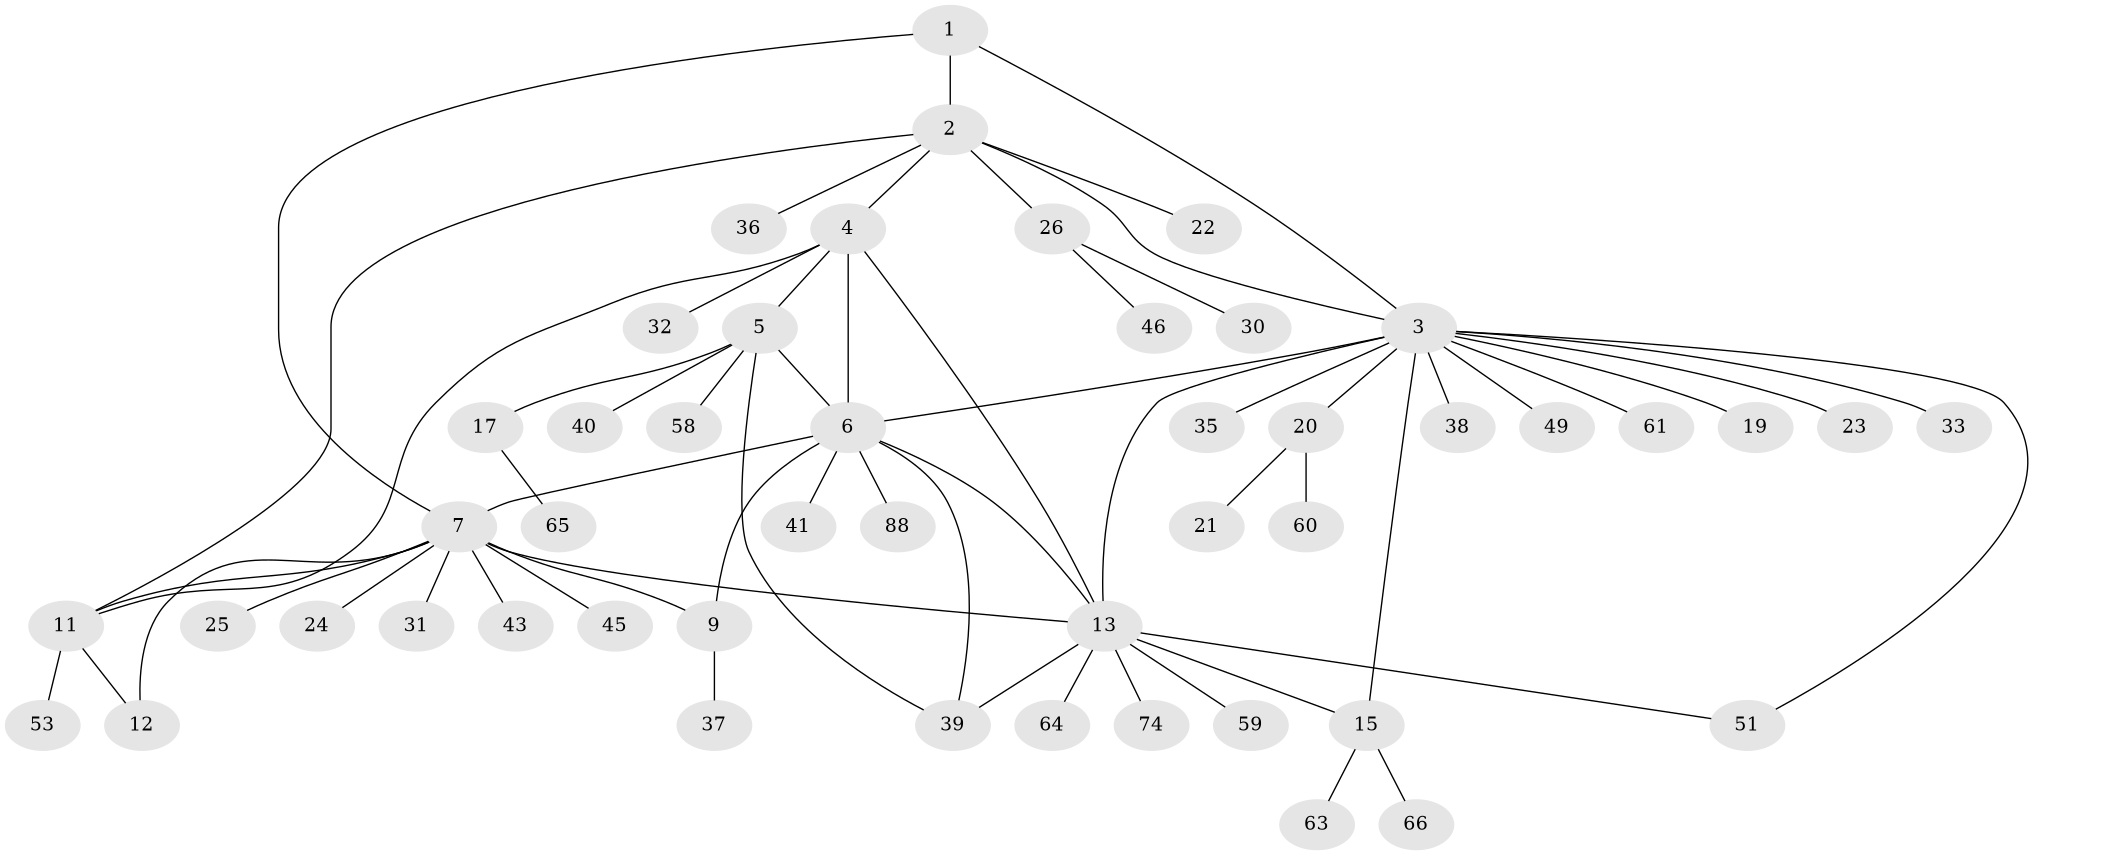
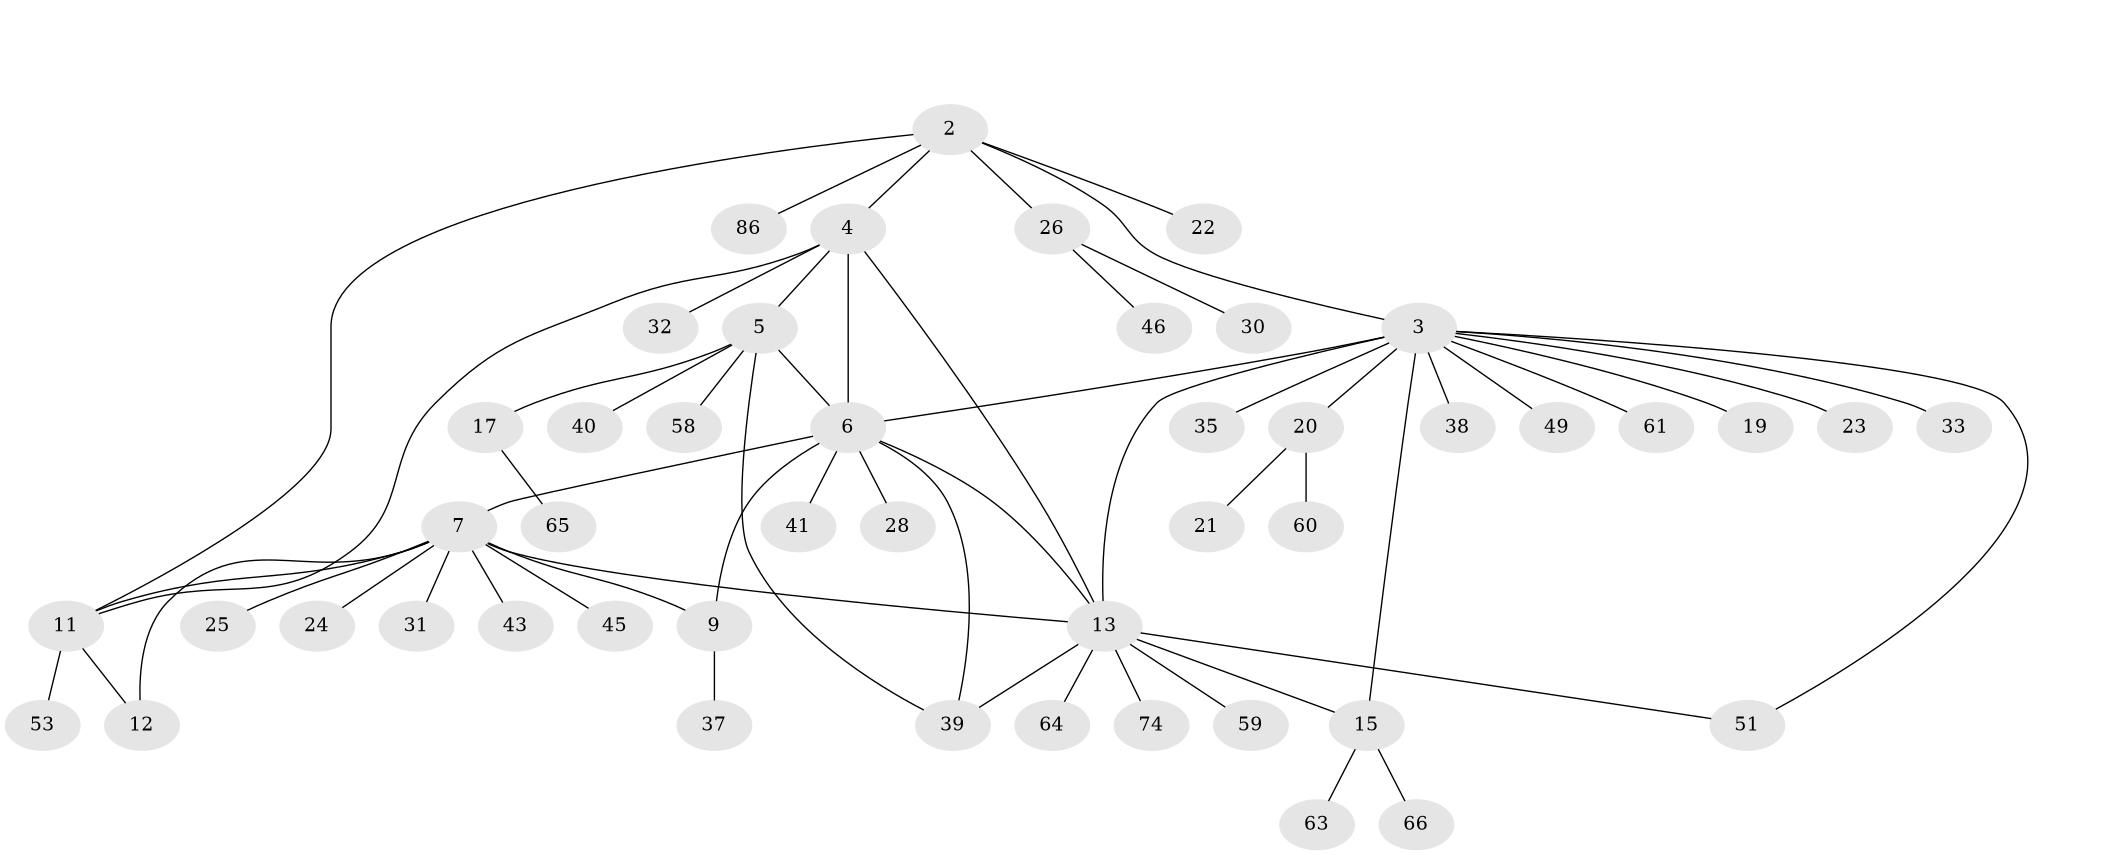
(950, 30) -> none
(749, 229) -> (749, 229)
(898, 527) -> (898, 527)
